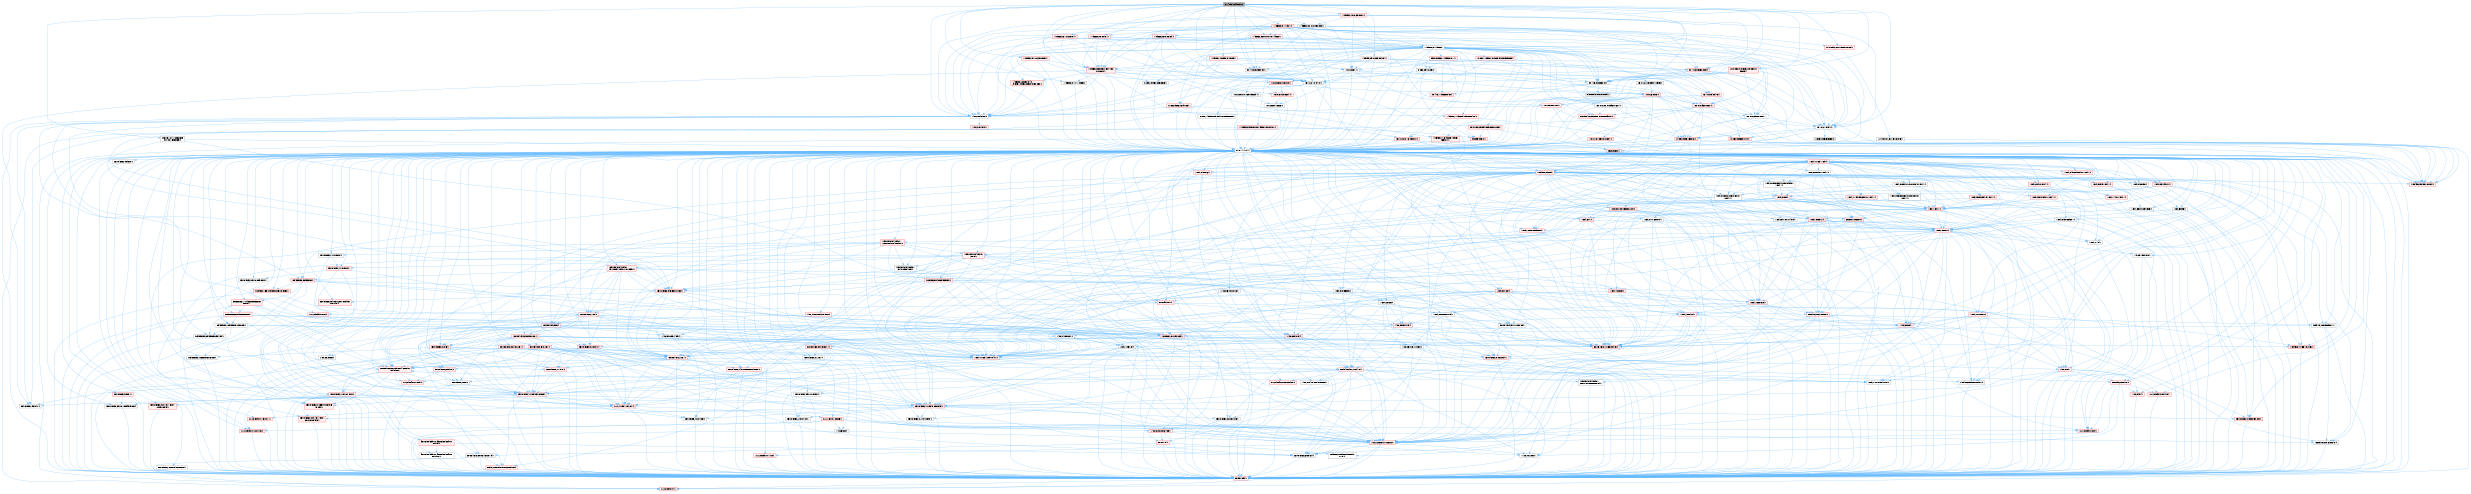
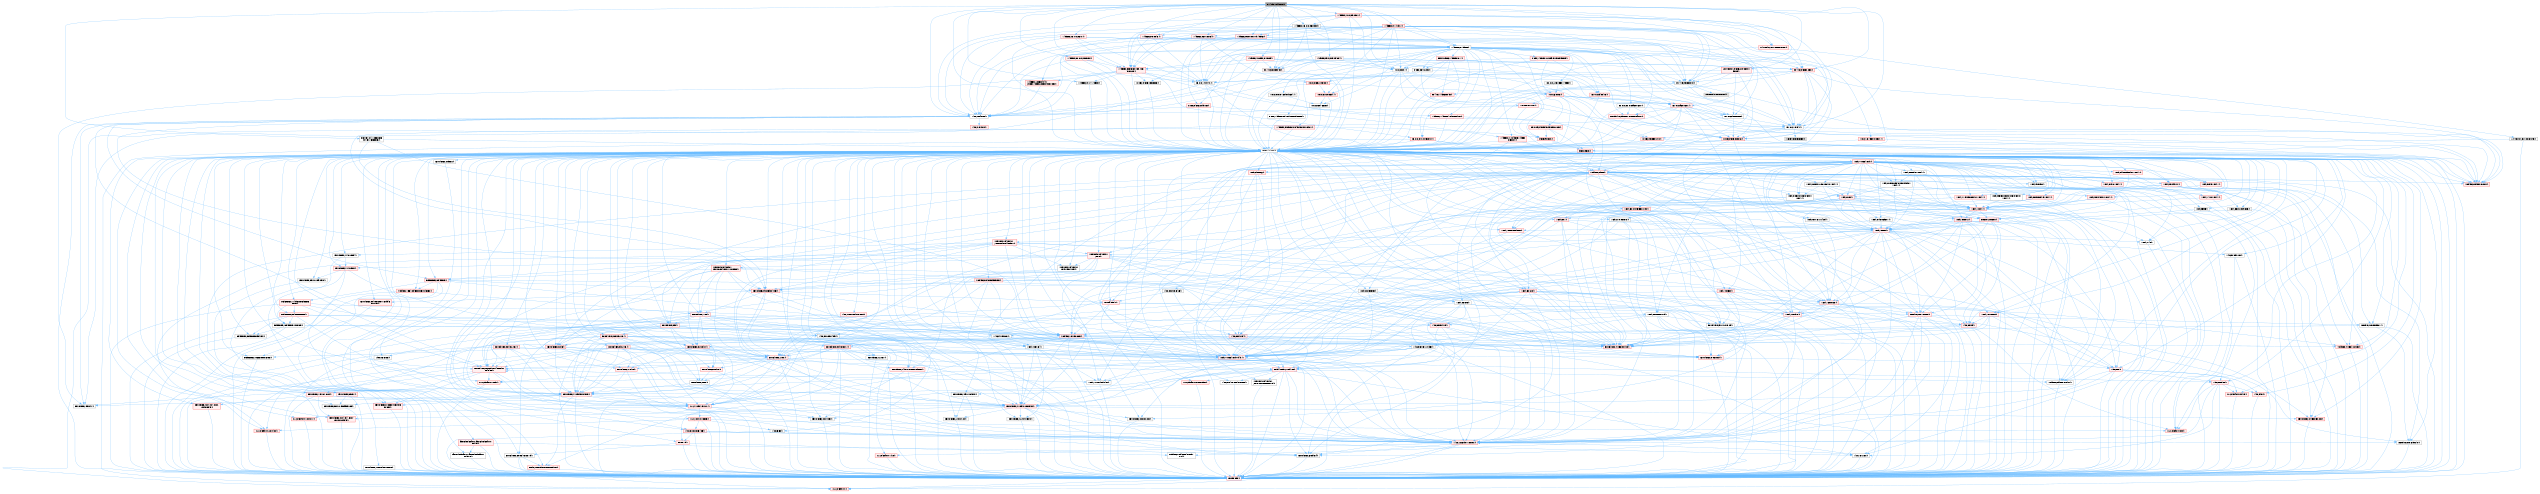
(318, 315) -> none
(2120, 382) -> (2220, 382)
